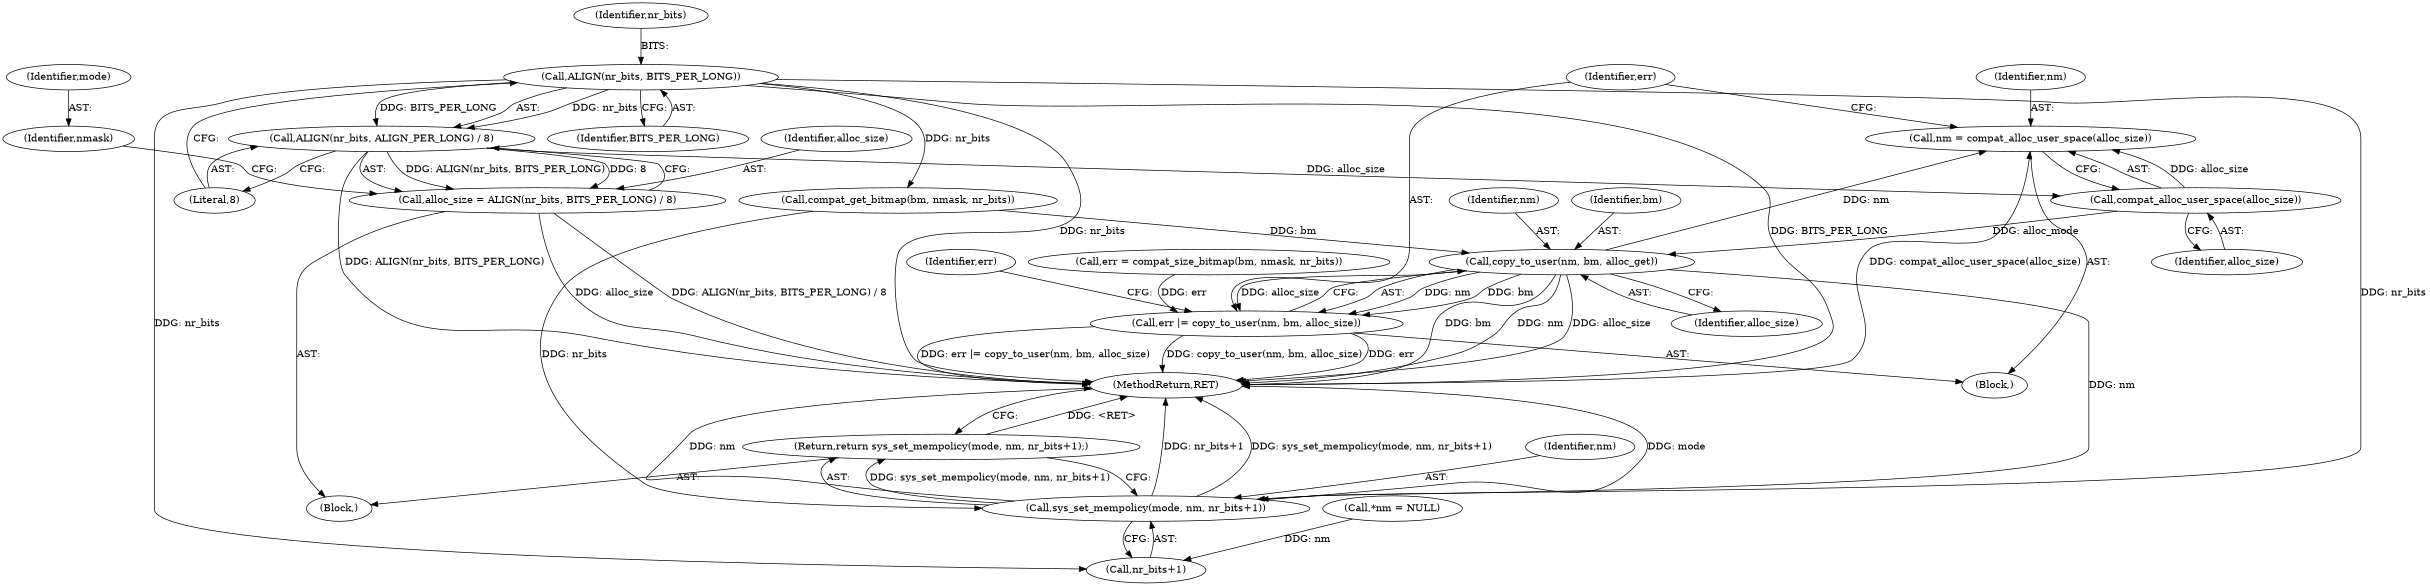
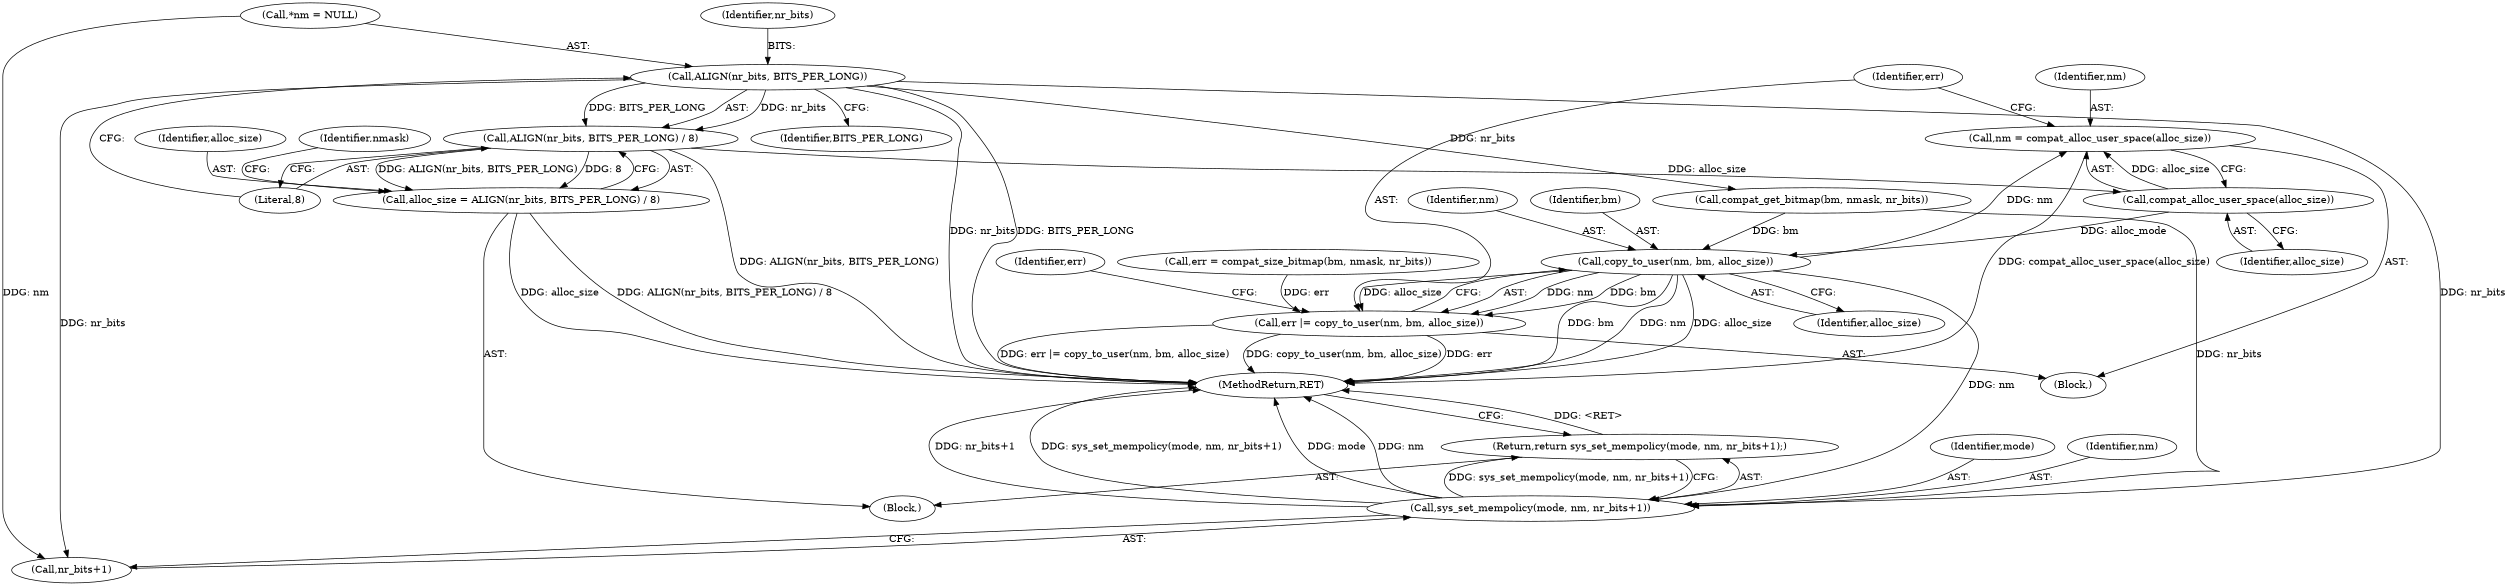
(69, 104) -> (1886, 490)
(672, 111) -> (525, 45)
(382, 139) -> (591, 139)
(1562, 262) -> (1676, 262)
(1714, 375) -> (1773, 365)
